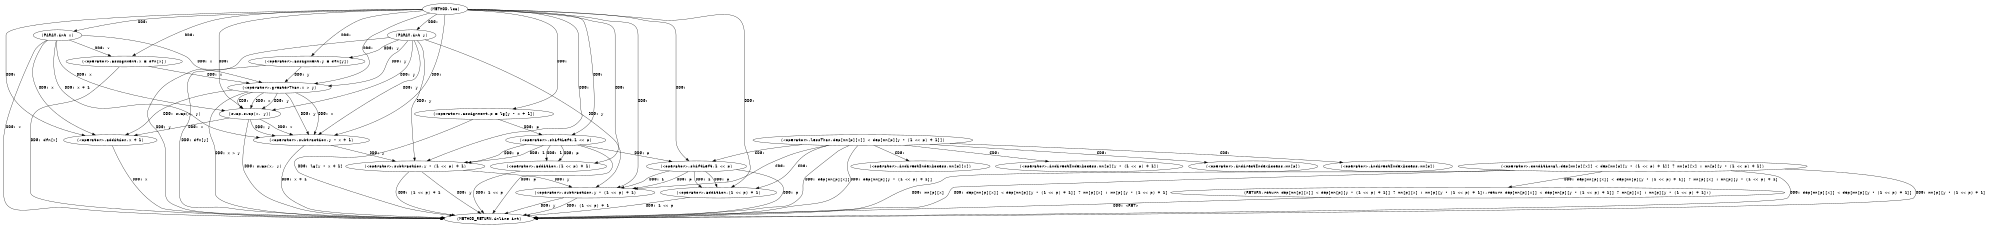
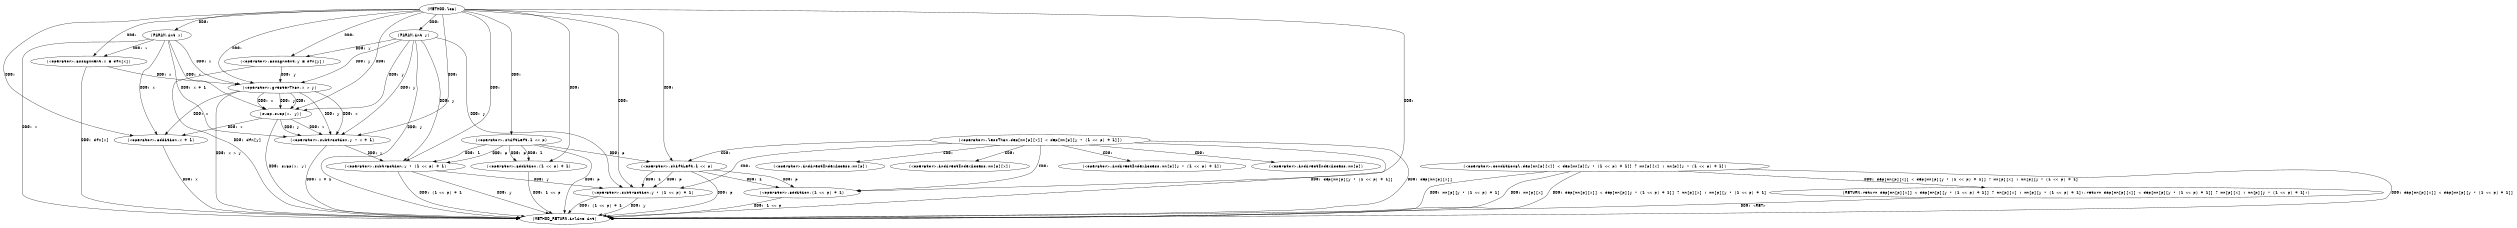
(182, 114) -> (201, 114)
(484, 114) -> none
